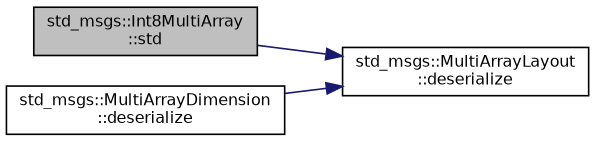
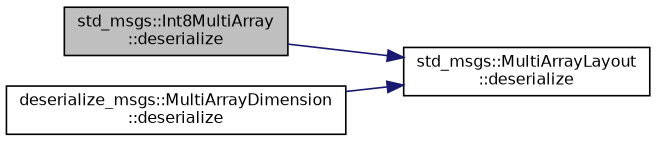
(146, 31) -> (176, 31)
(146, 110) -> (176, 110)
